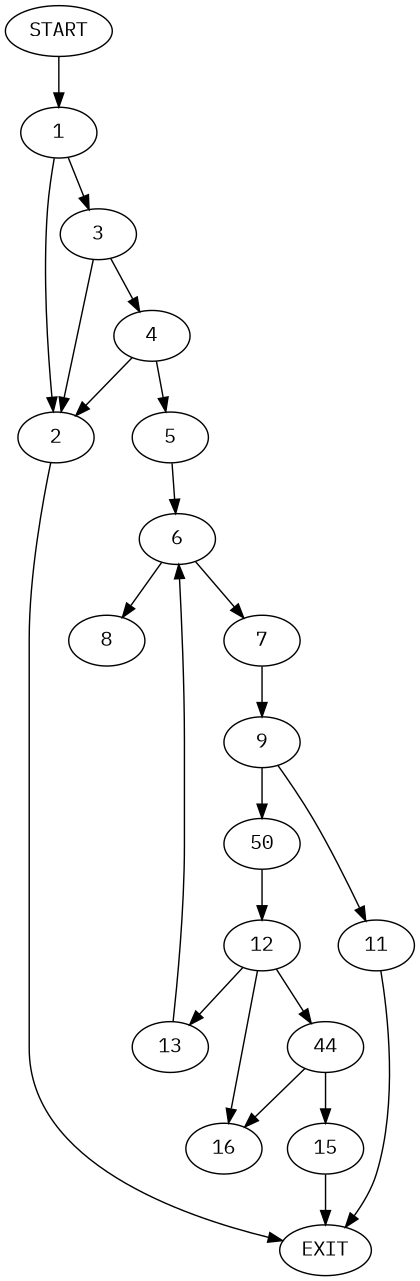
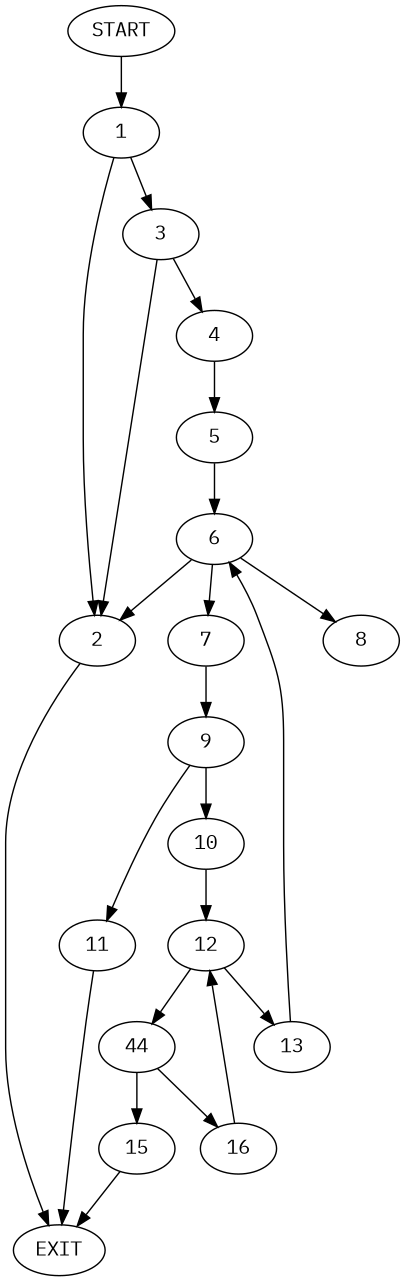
(109, 382) -> (161, 585)
(262, 844) -> (206, 844)
(244, 1040) -> (223, 1054)
